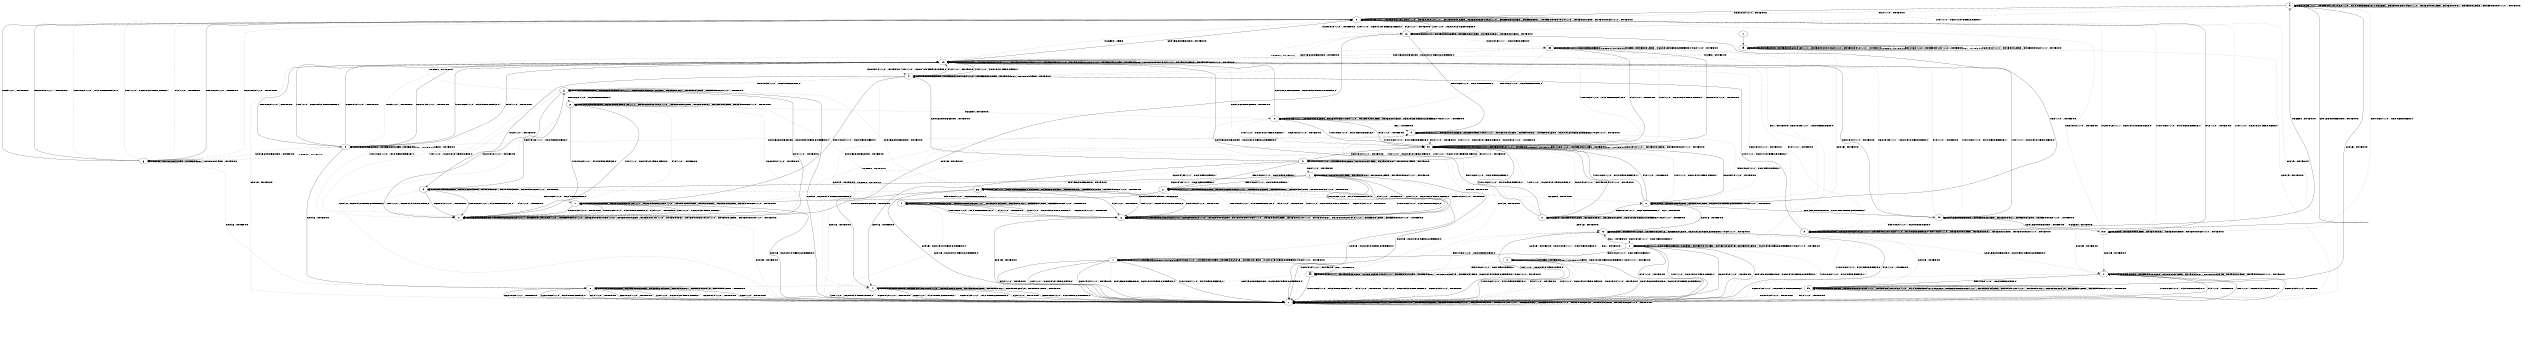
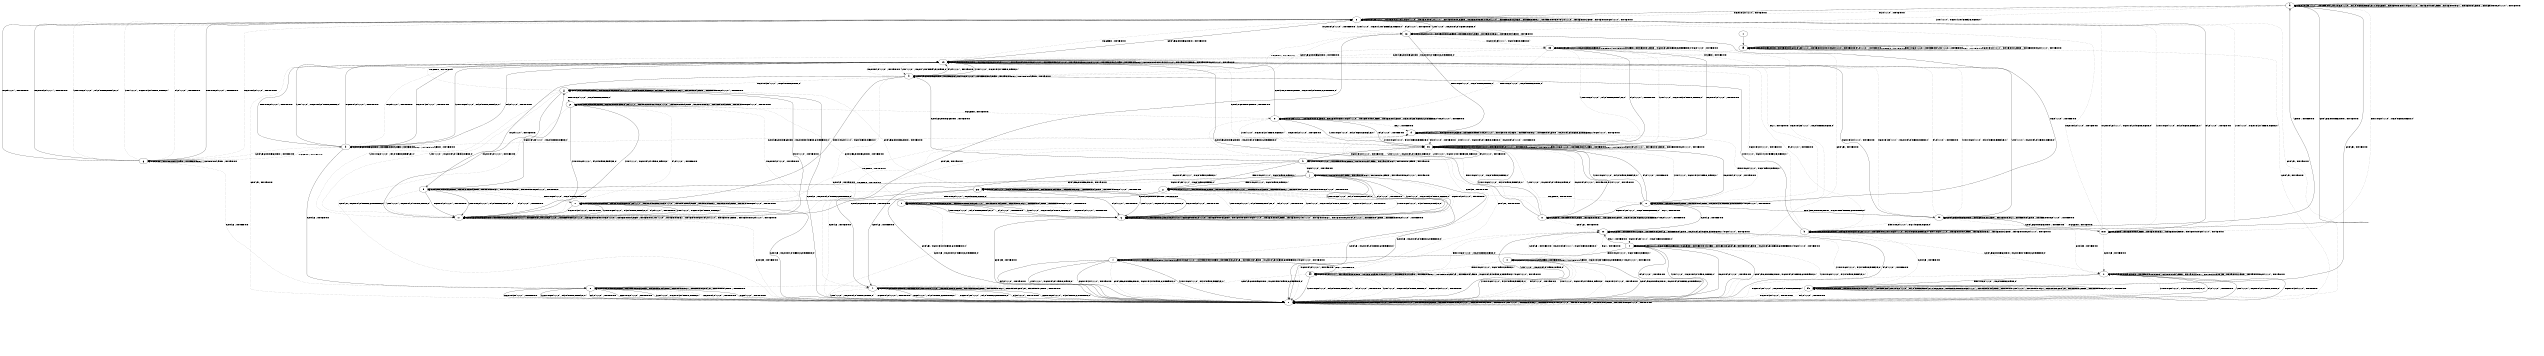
(1114, 41) -> (1114, 41)
(2304, 119) -> (2304, 119)
(1910, 225) -> (1910, 225)
